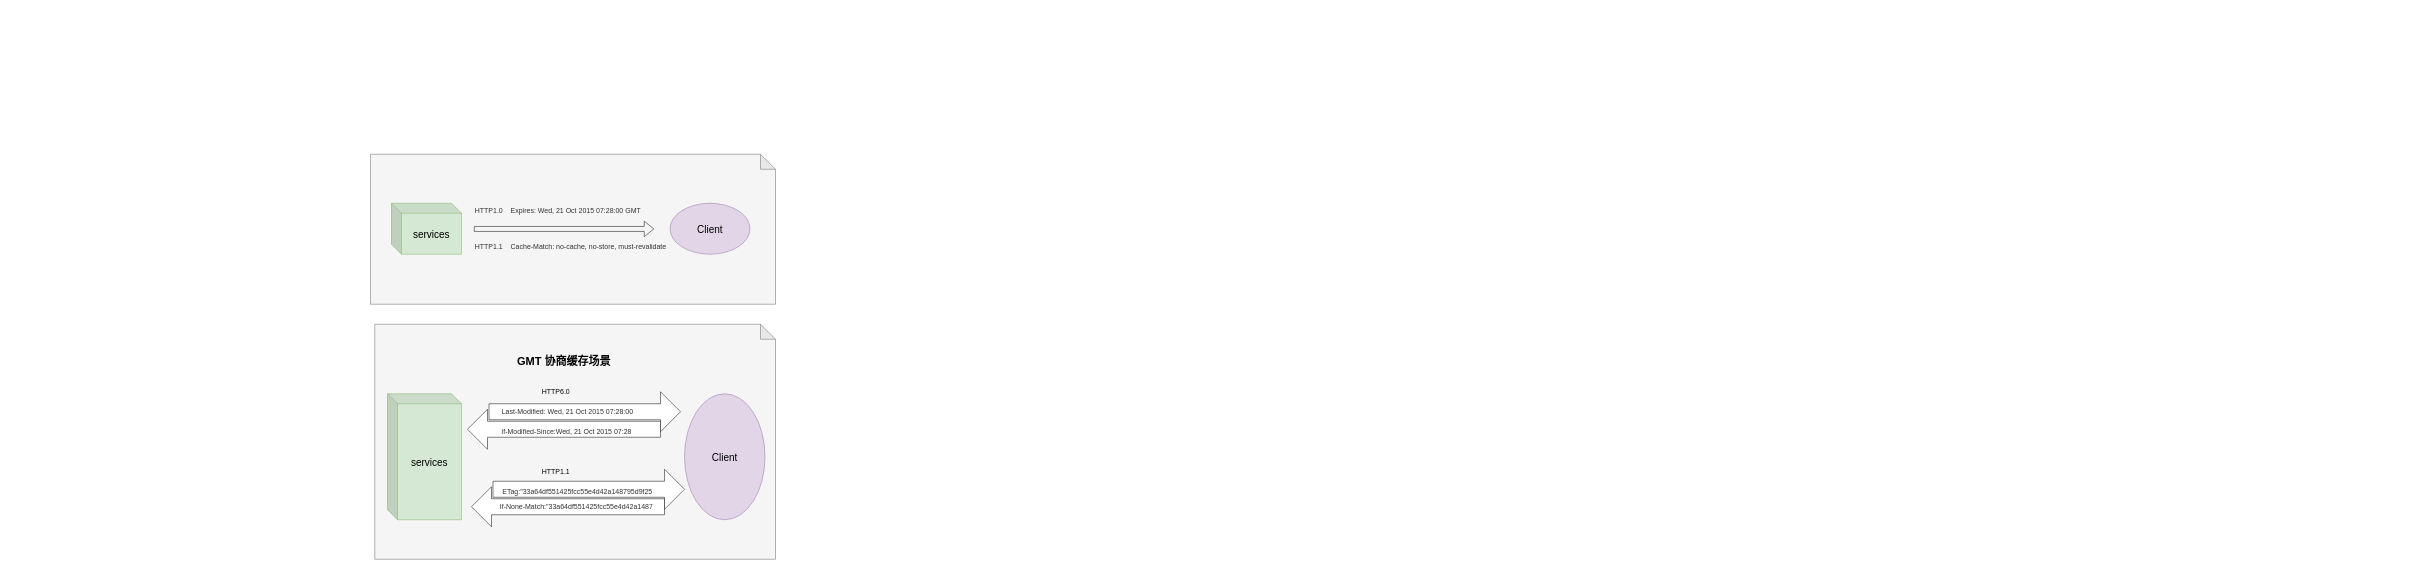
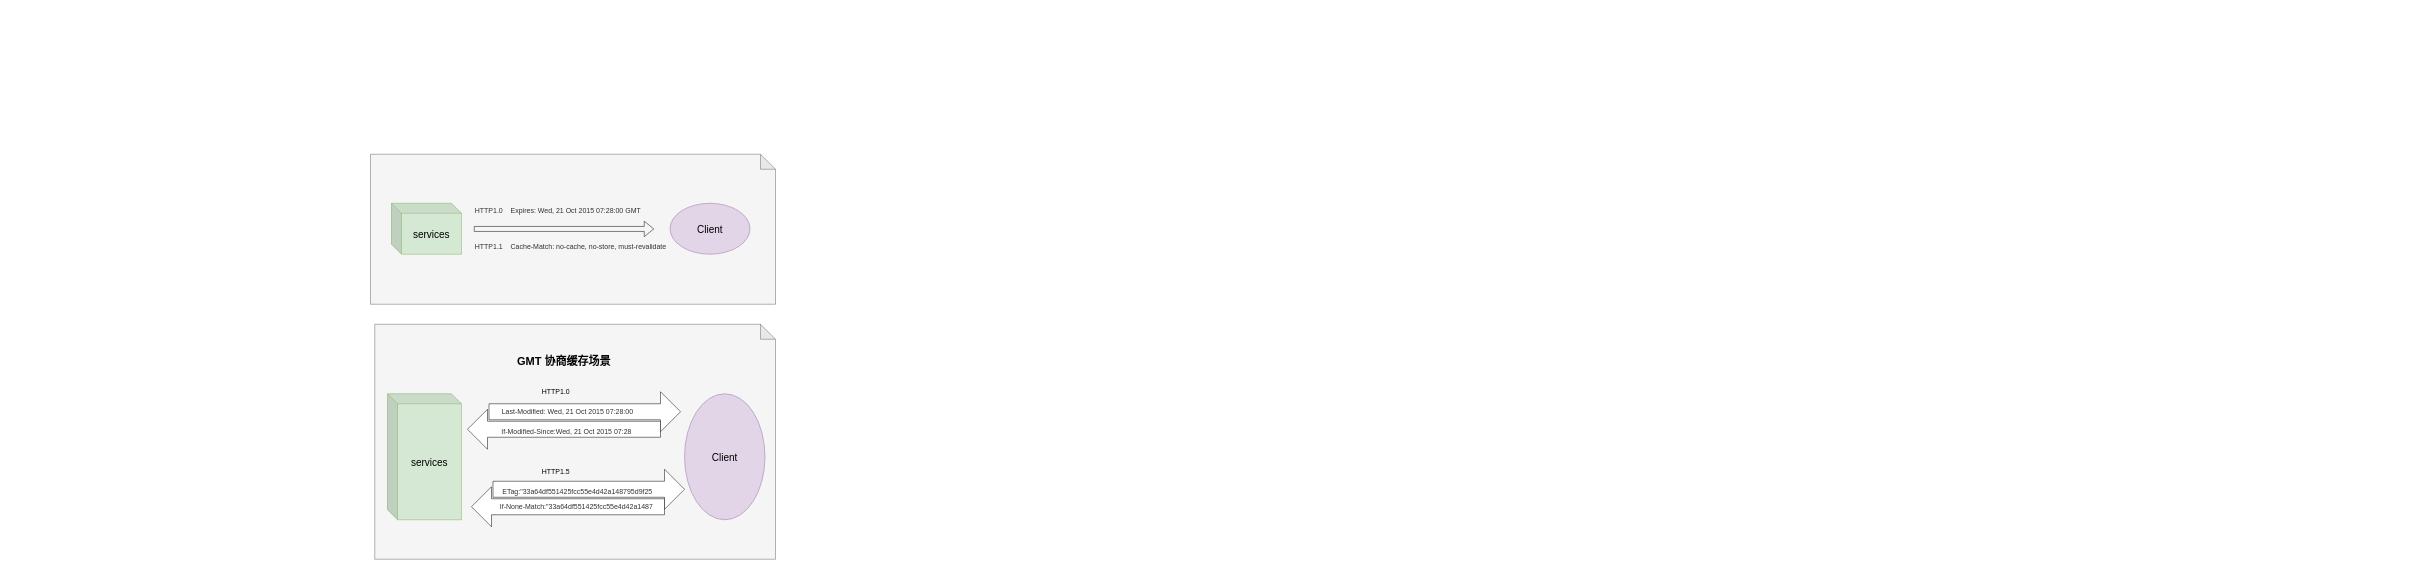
(555, 392) -> (555, 392)
(555, 472) -> (555, 472)
